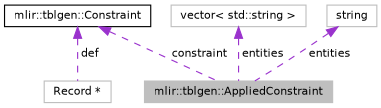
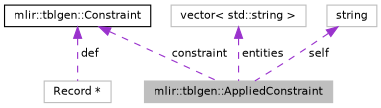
(328, 54) -> (318, 54)
